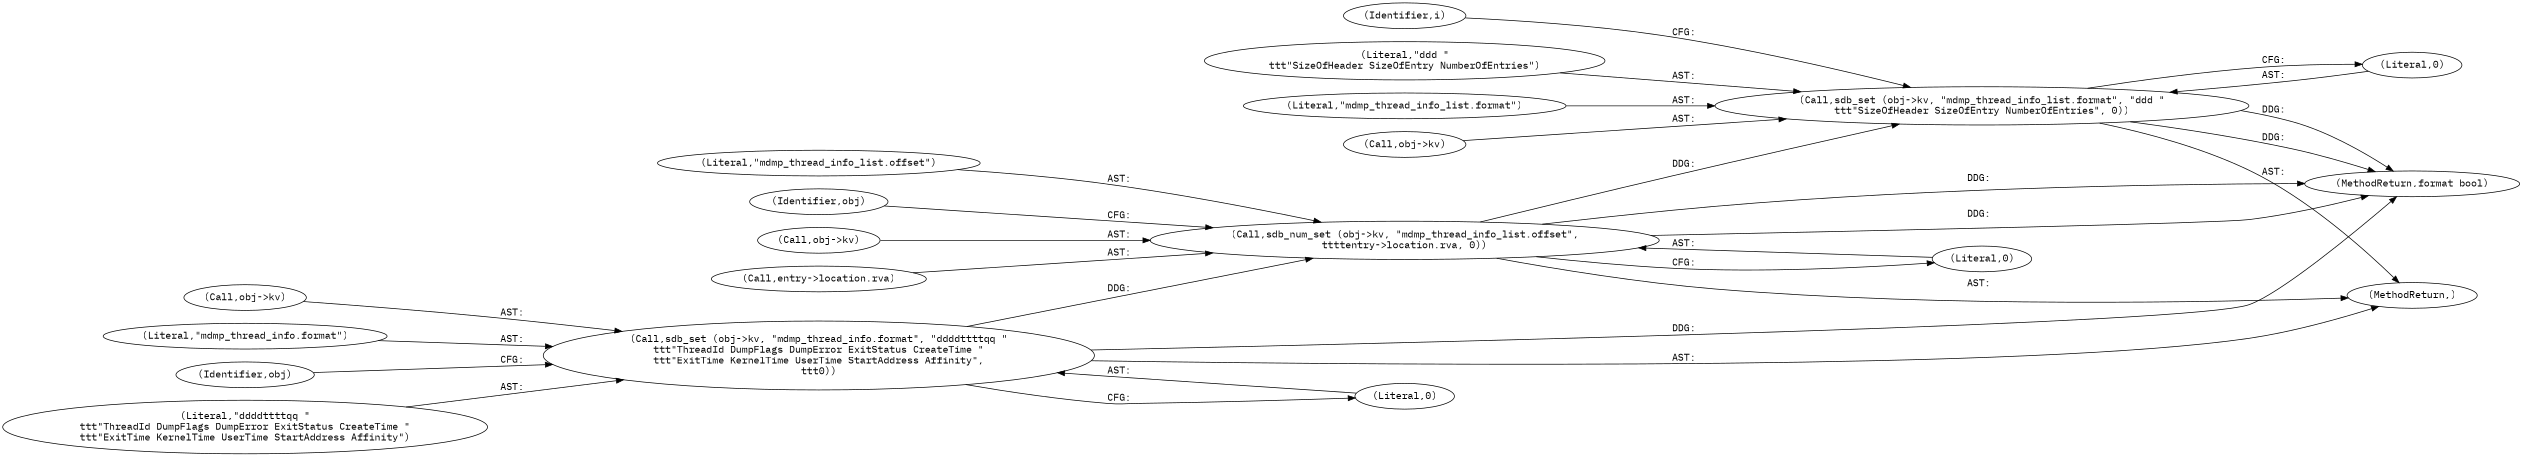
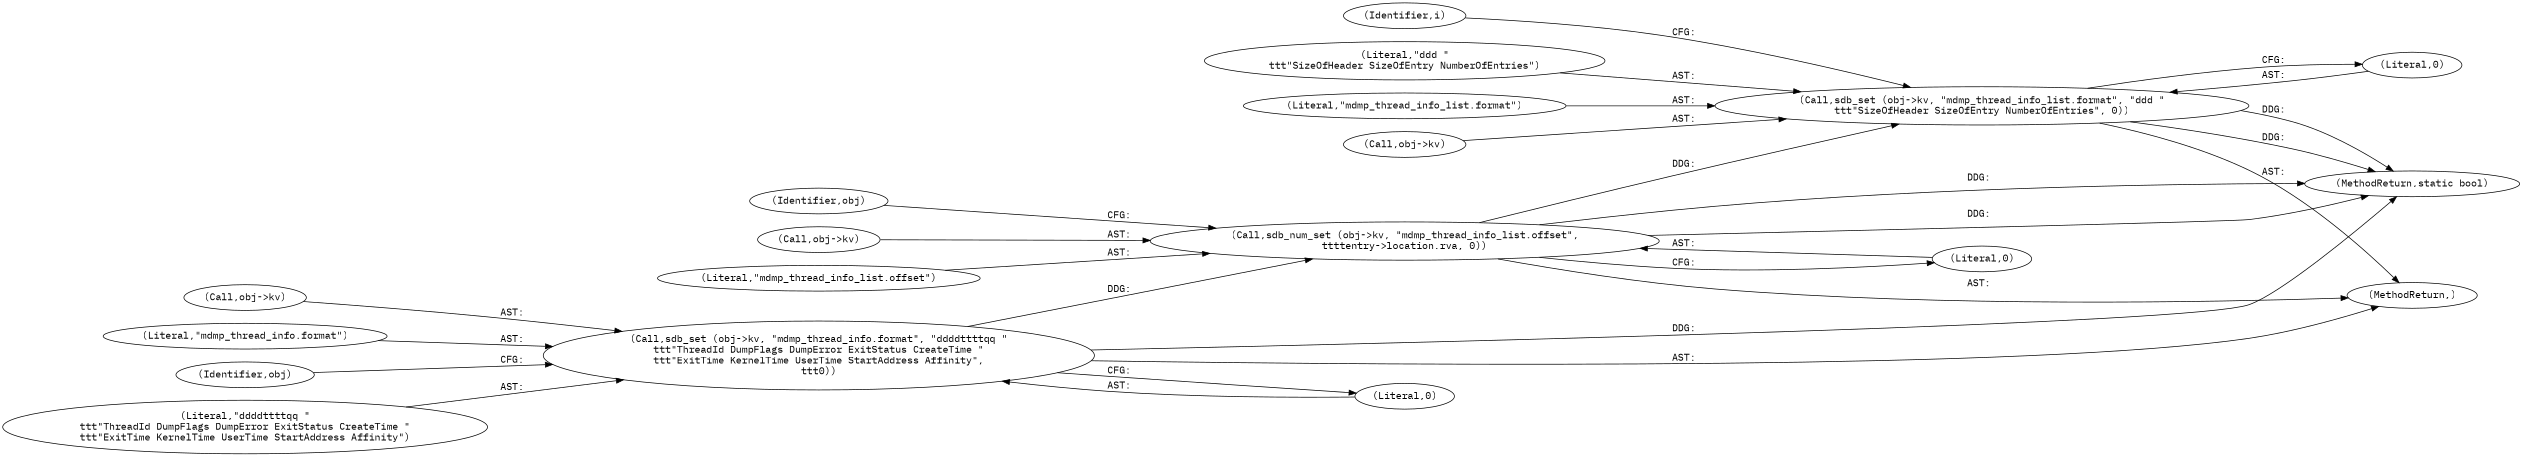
(2412, 184) -> (2412, 184)
(819, 279) -> none
